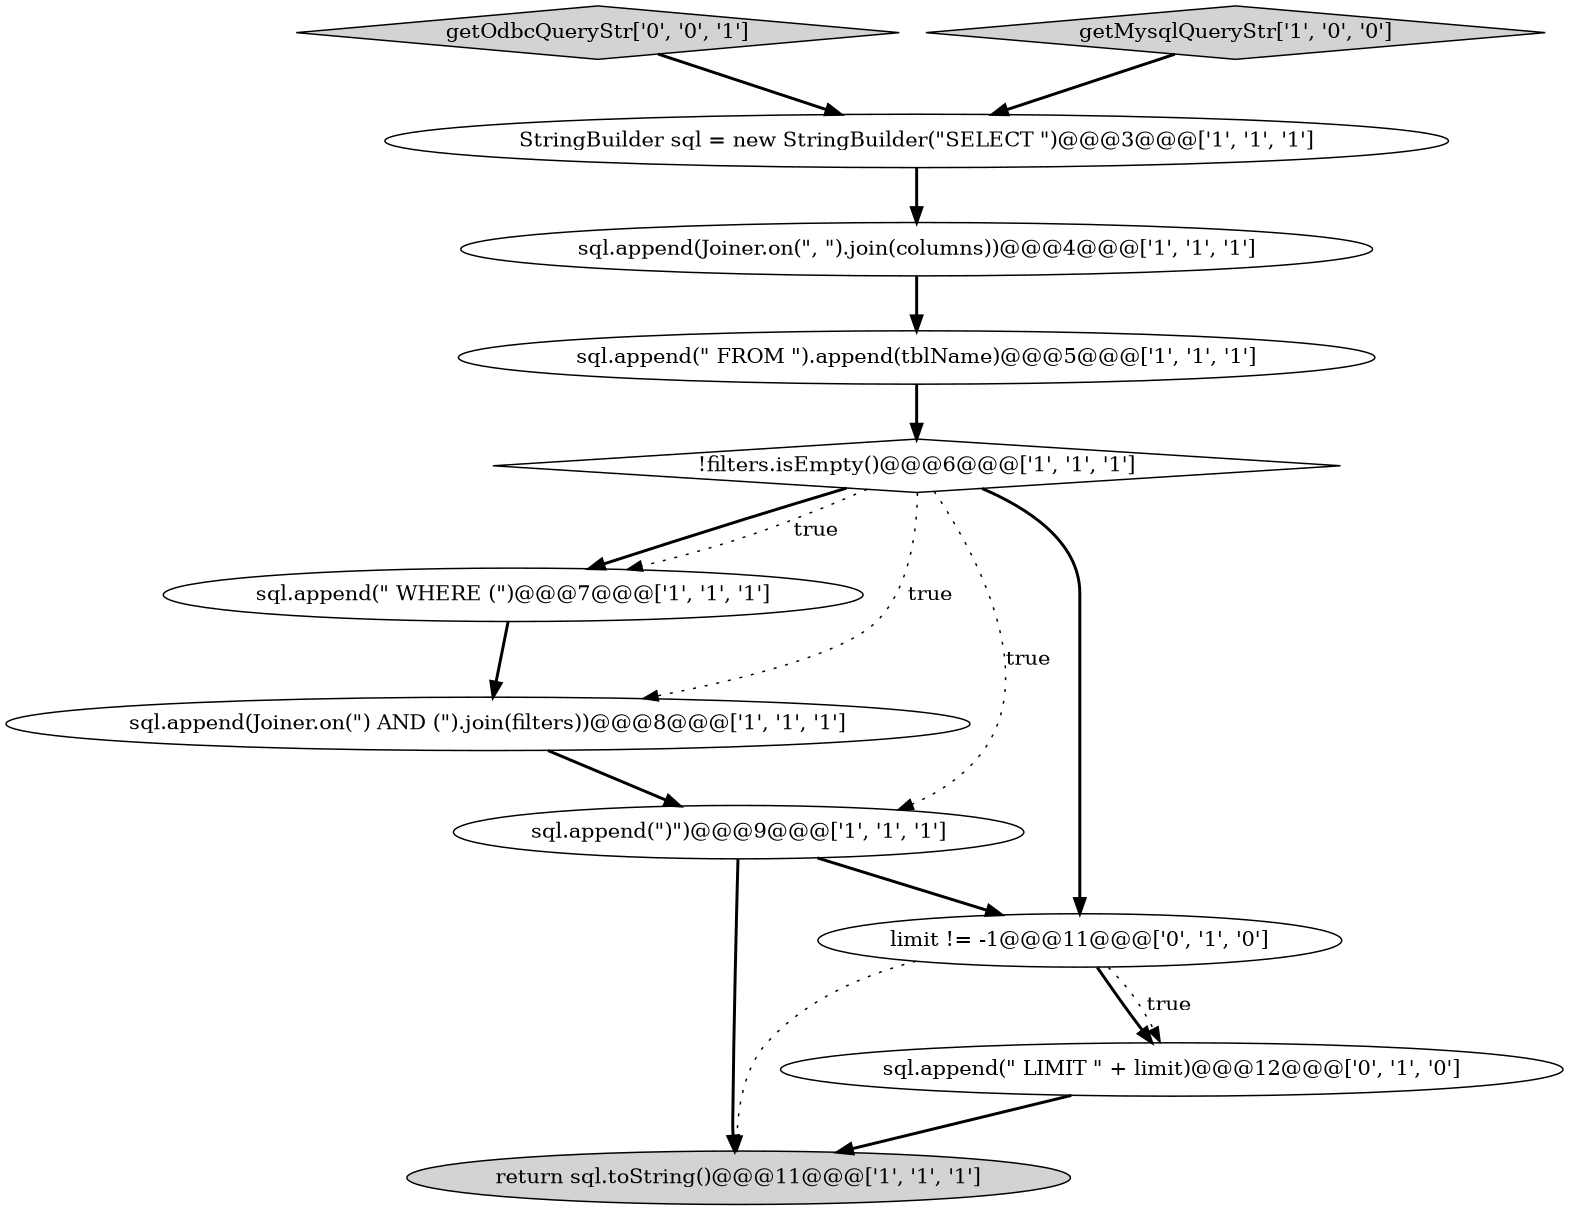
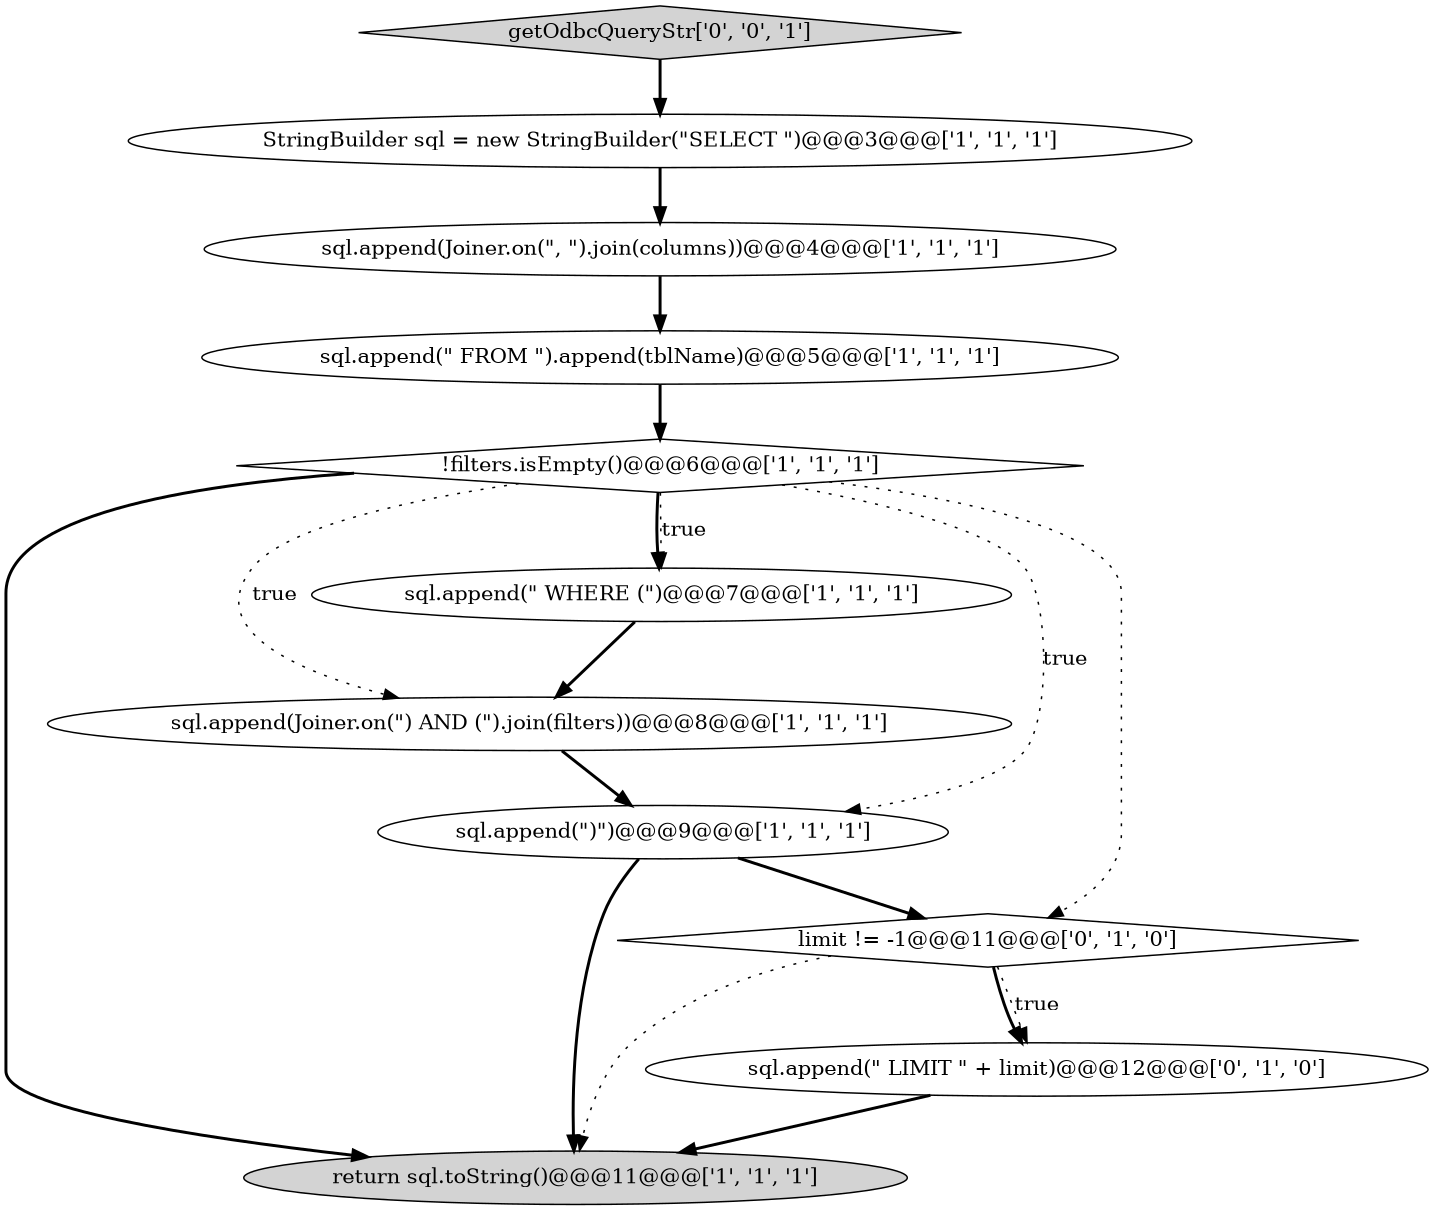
(1236, 33) -> none
(1080, 670) -> (1121, 601)
none -> (6, 820)
(1080, 940) -> (988, 940)
